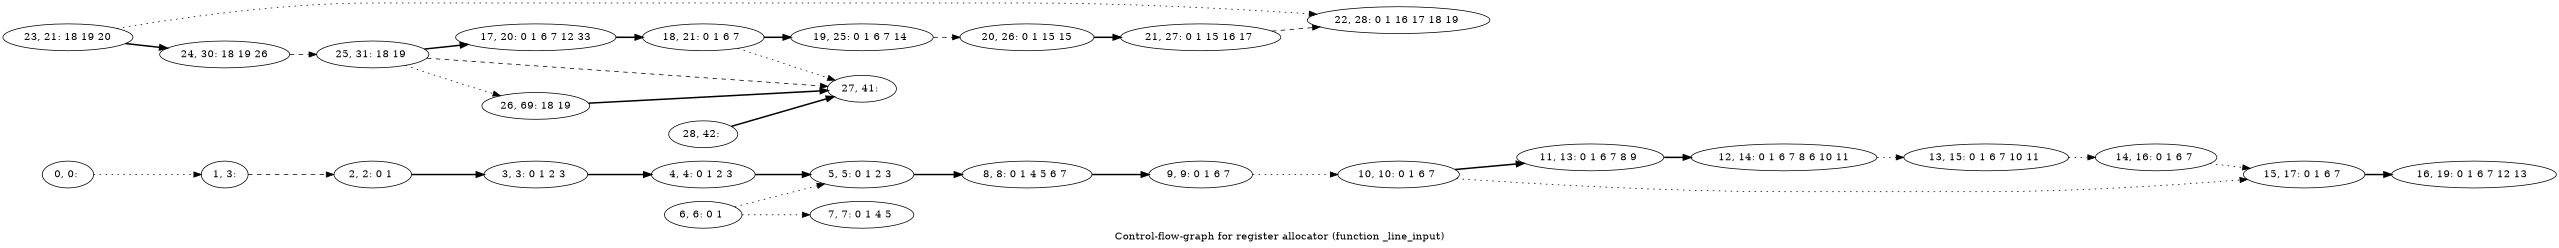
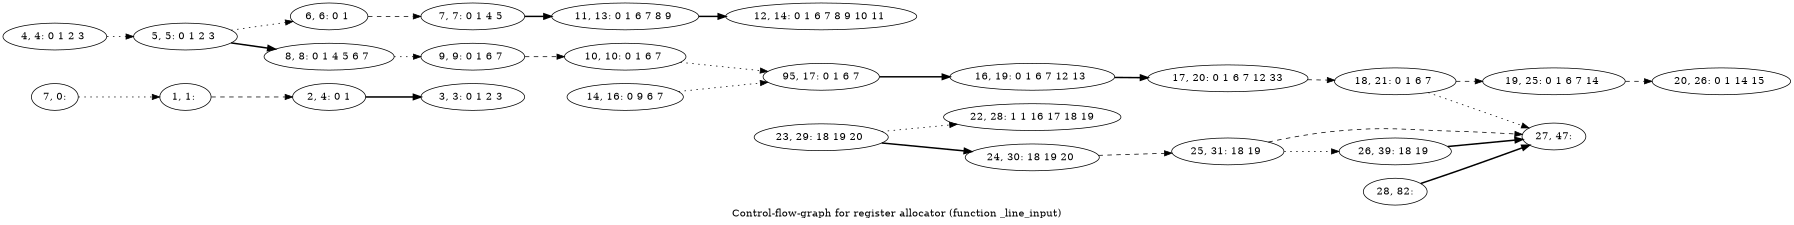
(1399, 20) -> (1032, 117)
(68, 37) -> (821, 137)
(625, 37) -> (1317, 80)
(774, 37) -> (1465, 81)
(1027, 37) -> (1721, 81)
(1201, 37) -> none
(442, 47) -> (1128, 78)
(225, 54) -> (1032, 157)
(862, 89) -> (1554, 136)
(536, 106) -> (1395, 151)
(703, 134) -> (1395, 192)
(1784, 157) -> (821, 16)
(1986, 157) -> none
(2156, 157) -> (625, 97)
(1486, 167) -> (534, 16)
(68, 175) -> (55, 97)
(225, 175) -> (185, 97)
(373, 175) -> (329, 97)
(616, 175) -> none
(779, 175) -> (116, 37)
(1117, 175) -> (404, 57)
(1291, 175) -> (541, 57)
(2304, 175) -> (821, 77)
(776, 196) -> (258, 26)
(772, 215) -> (391, 16)
